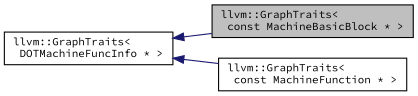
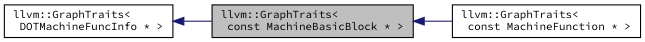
(201, 62) -> (438, 21)
